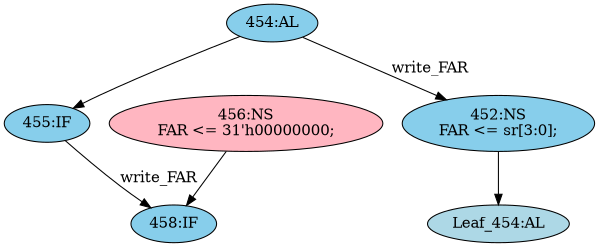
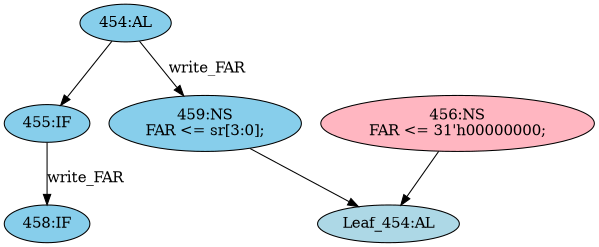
(498, 123) -> (205, 123)
(210, 174) -> (423, 174)
